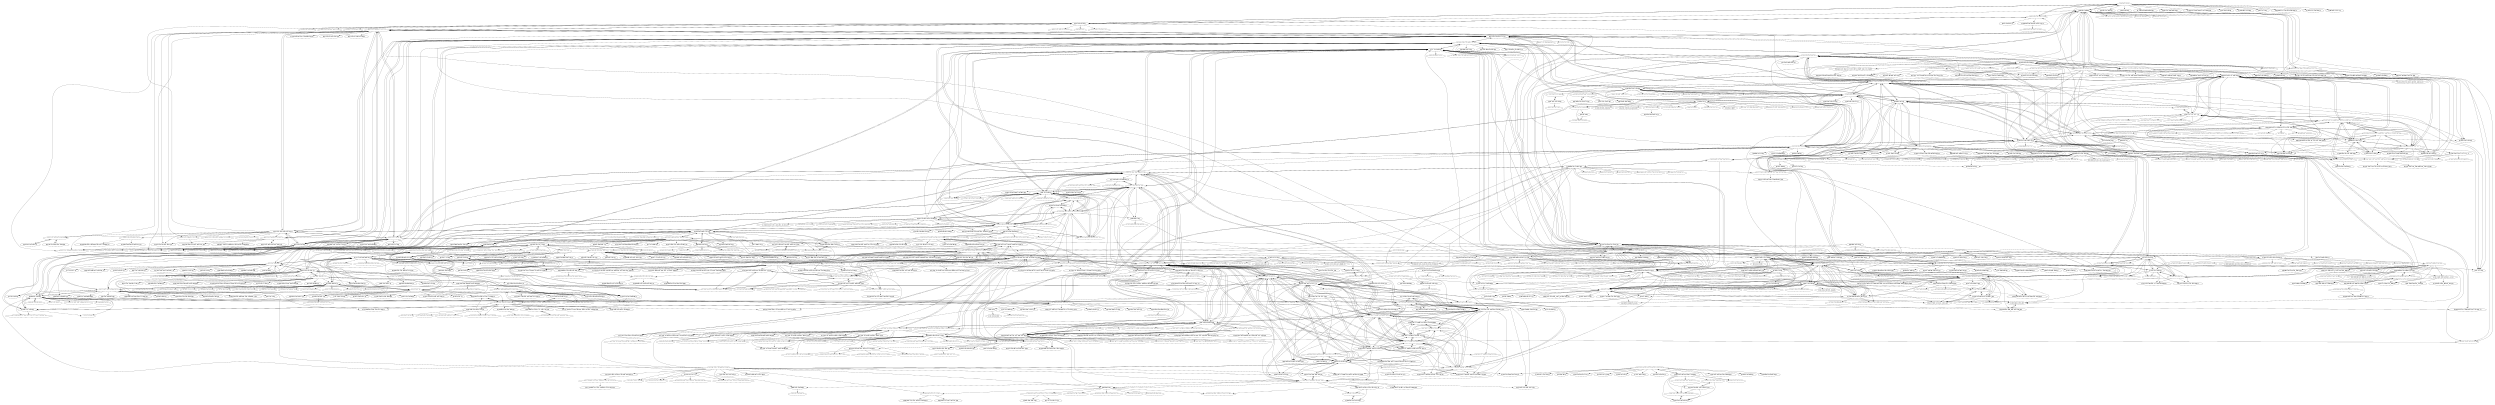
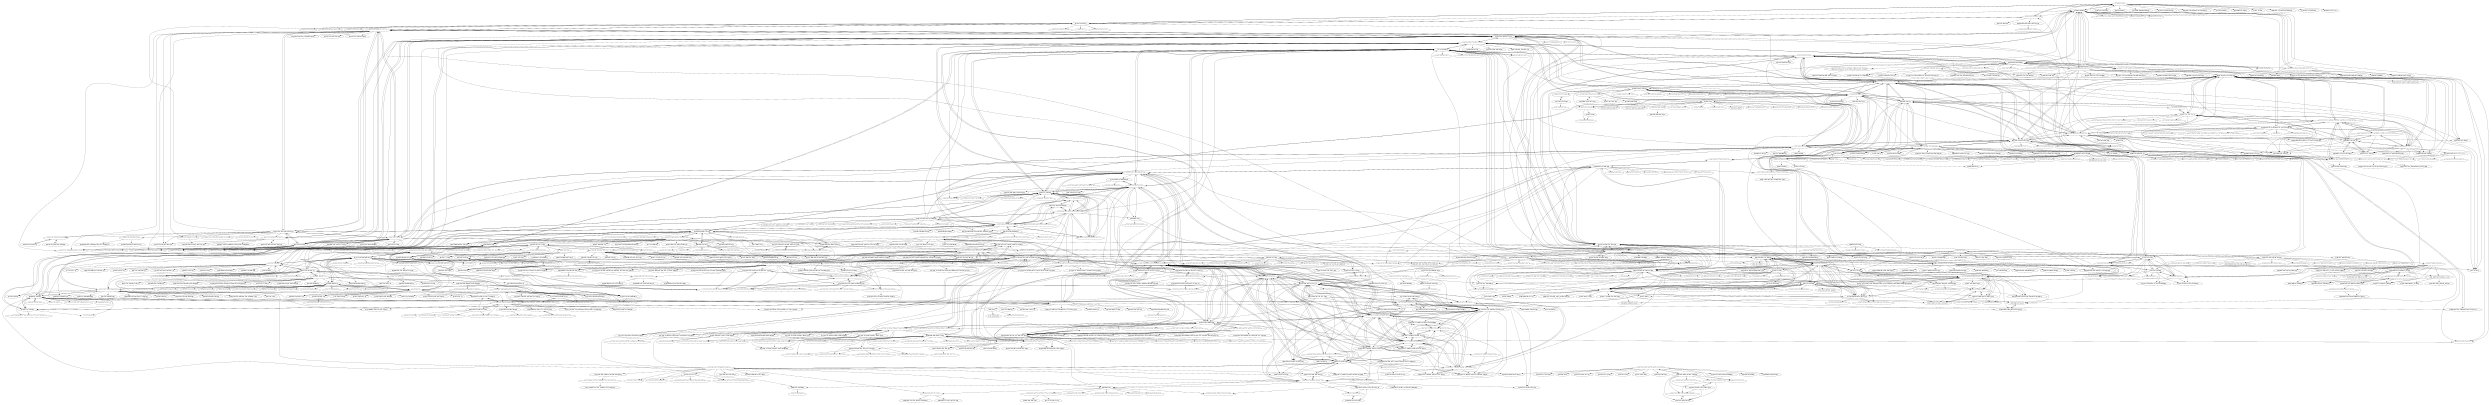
(2099, 160) -> (2098, 160)
